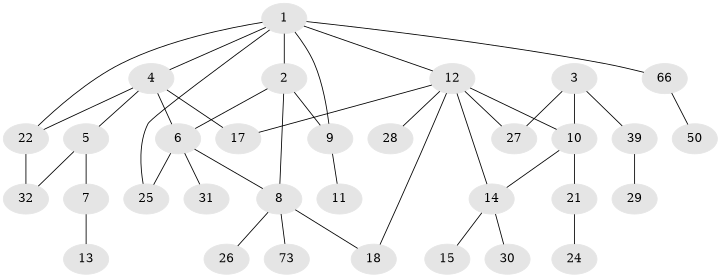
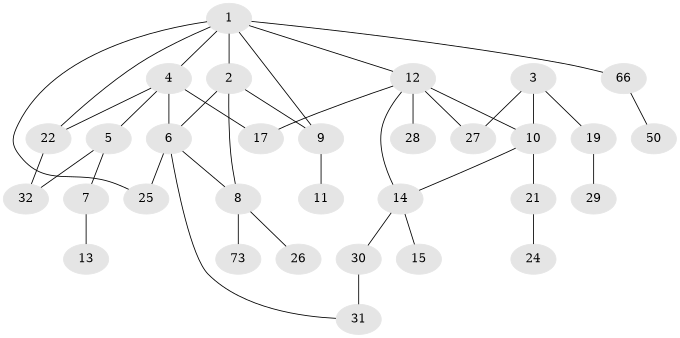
(635, 139) -> (594, 139)
(374, 259) -> none
none -> (359, 289)
